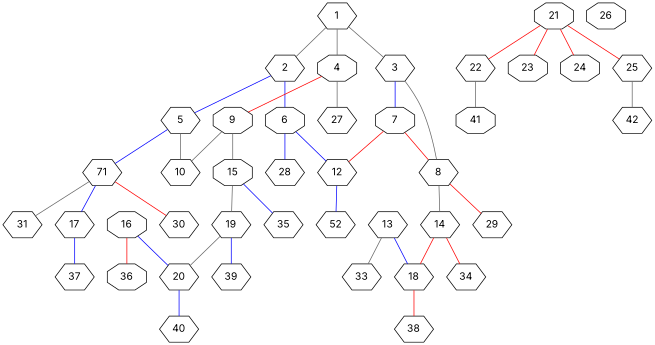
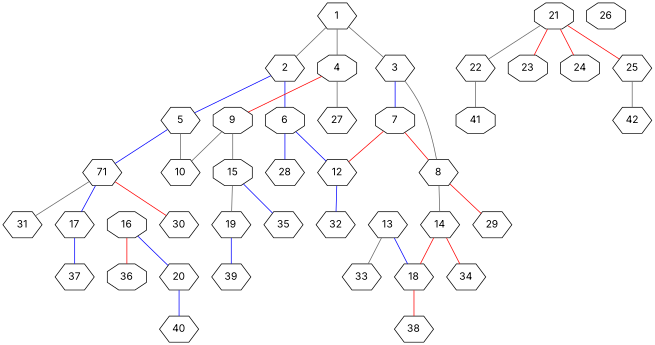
(514, 42) -> (514, 42)
(336, 225) -> (336, 225)
(205, 251) -> none
